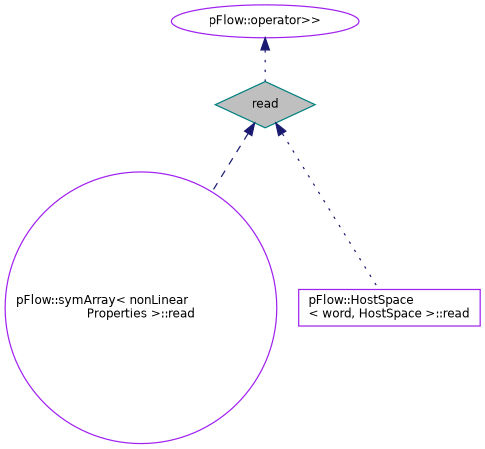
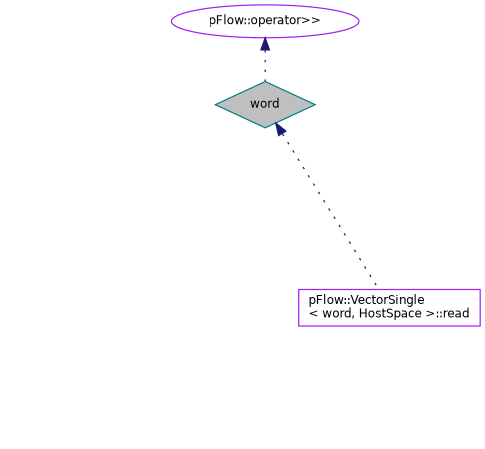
(265, 105) -> (265, 105)
(141, 308) -> none
(389, 308) -> (389, 308)
